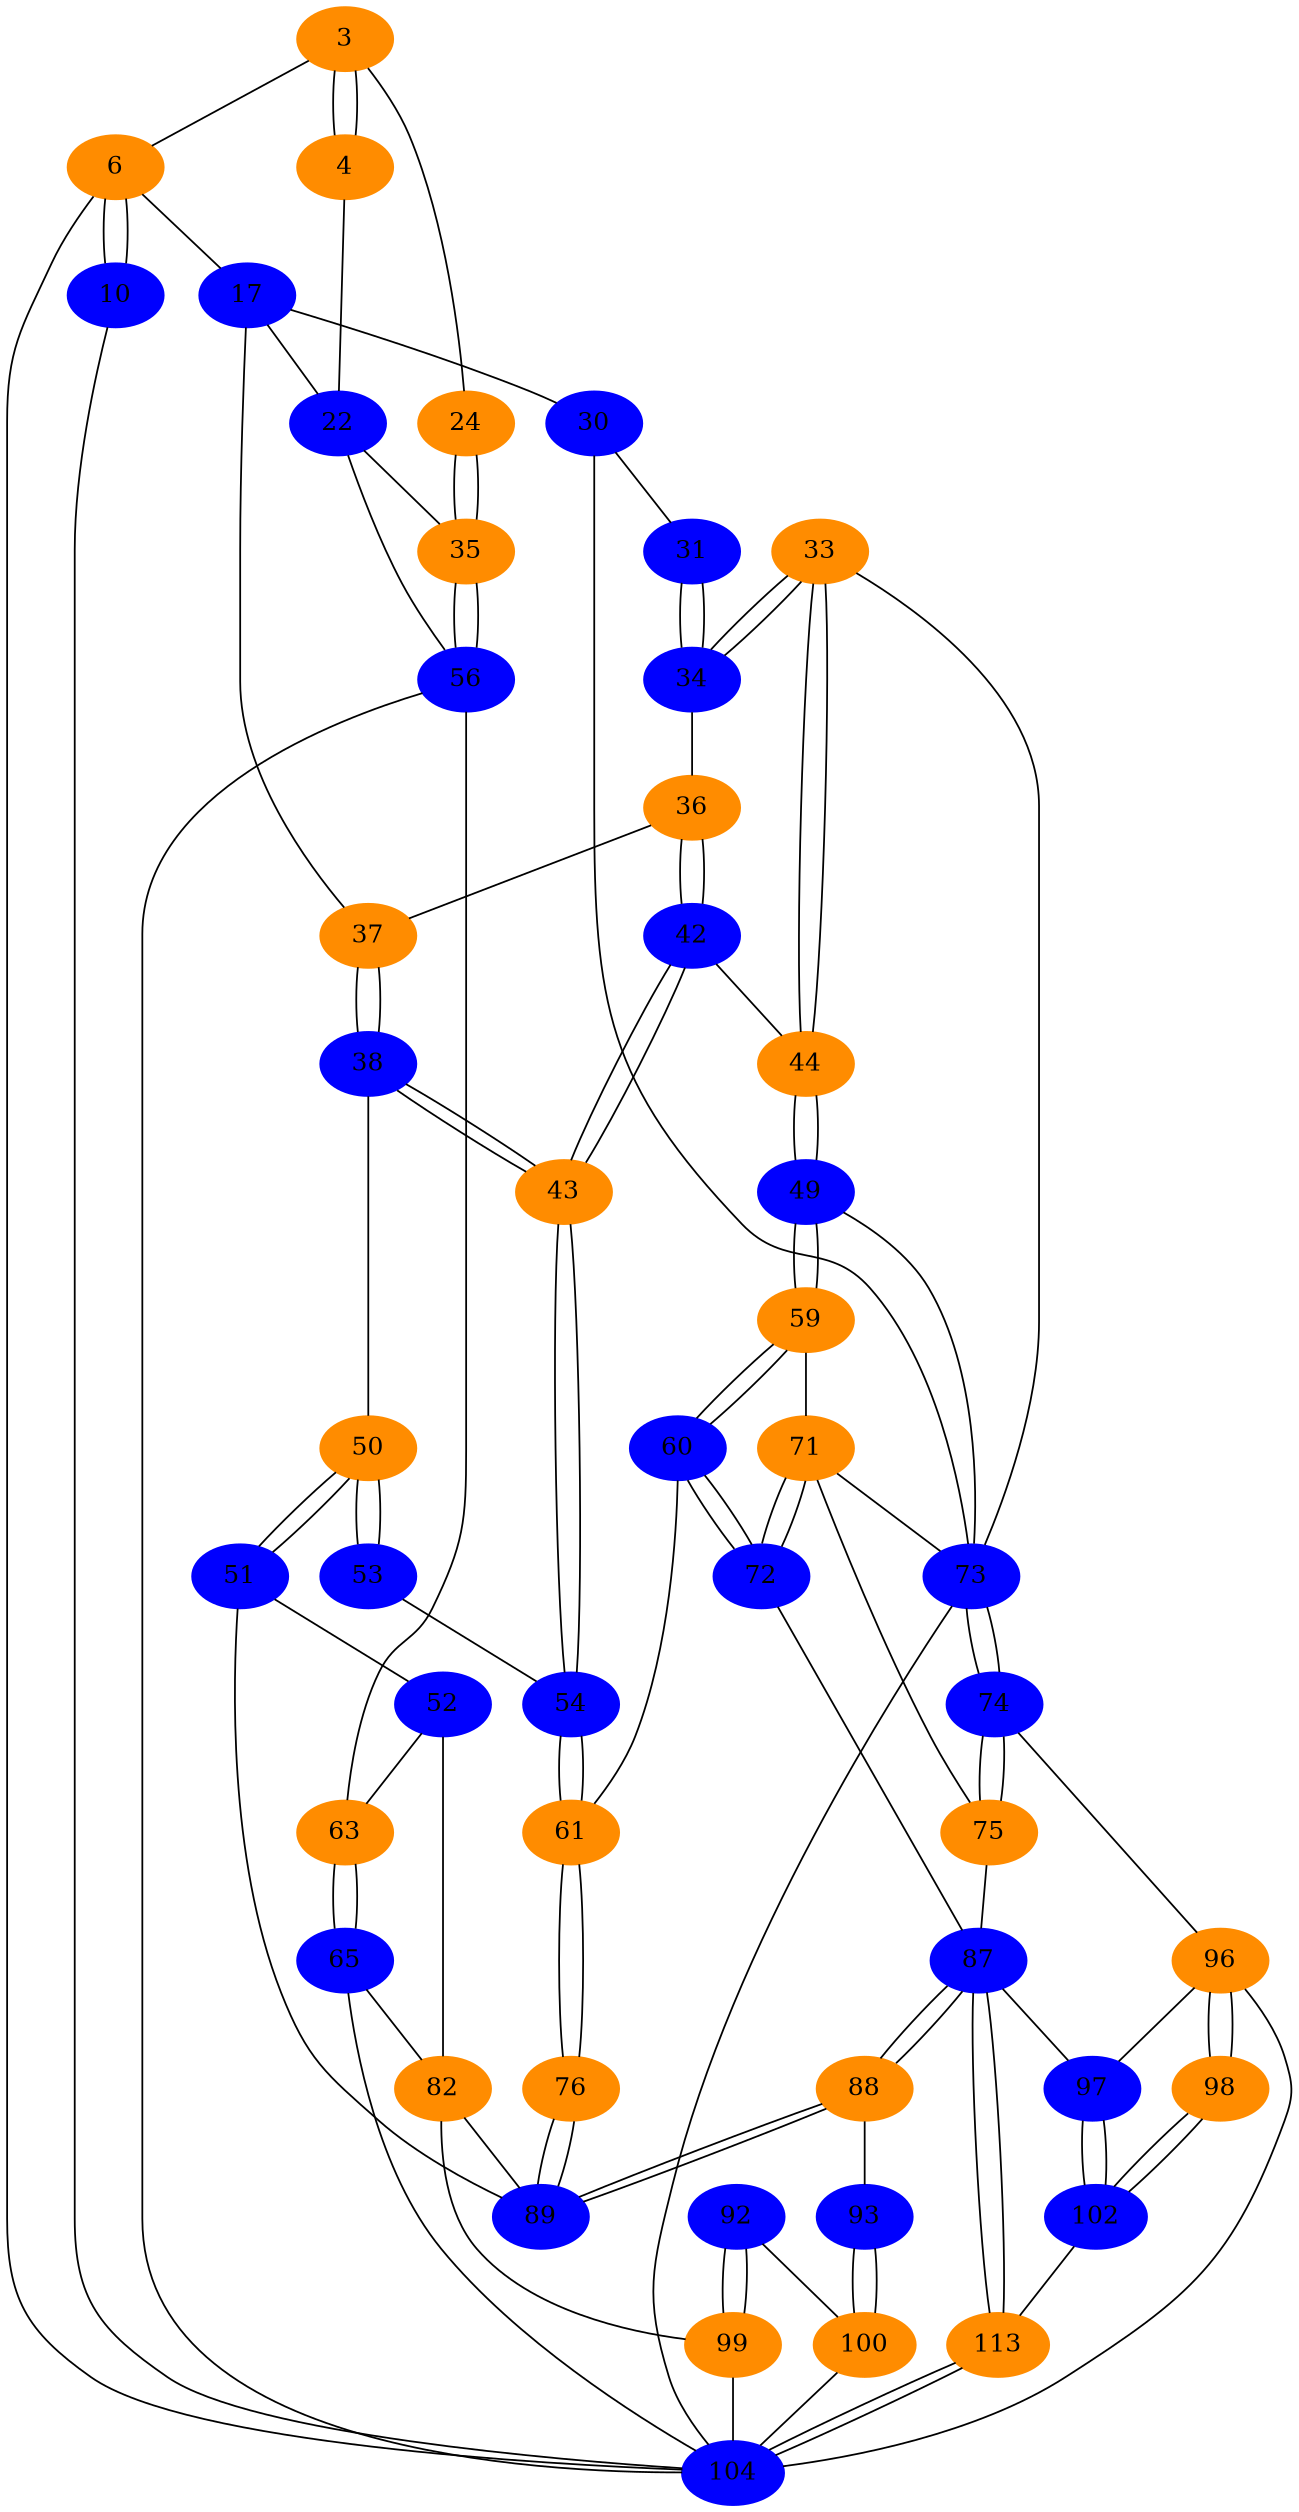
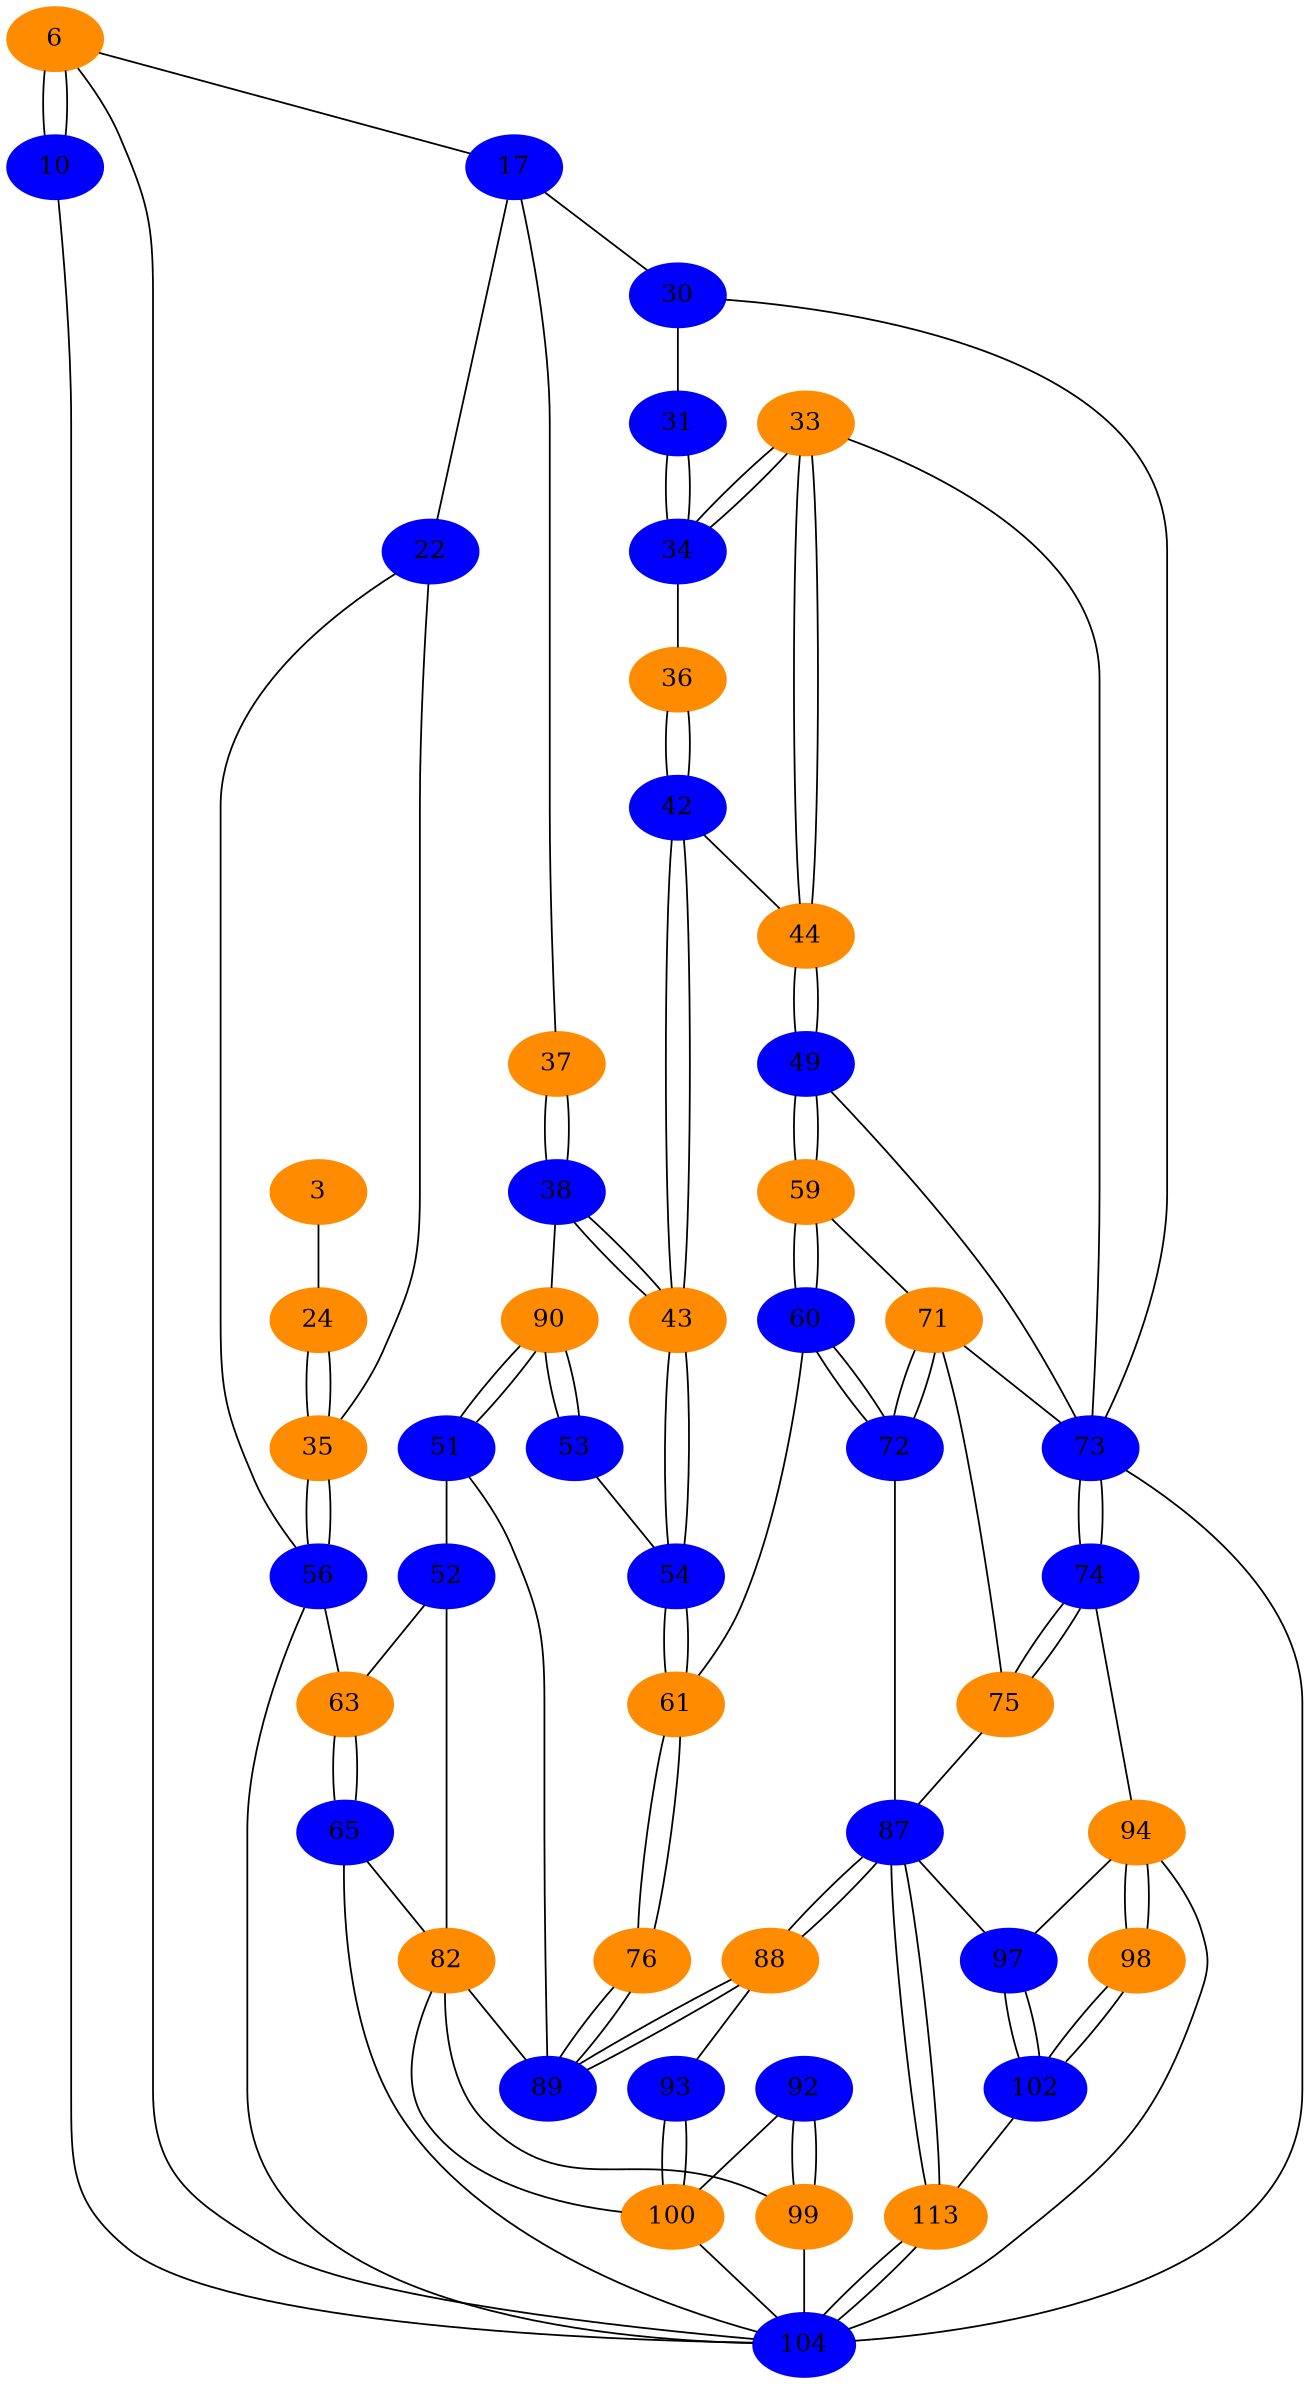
(230, 103) -> none
(345, 167) -> none
(530, 872) -> none
(368, 1448) -> (550, 1320)
(1221, 1961) -> (1137, 1833)
none -> (456, 2152)
